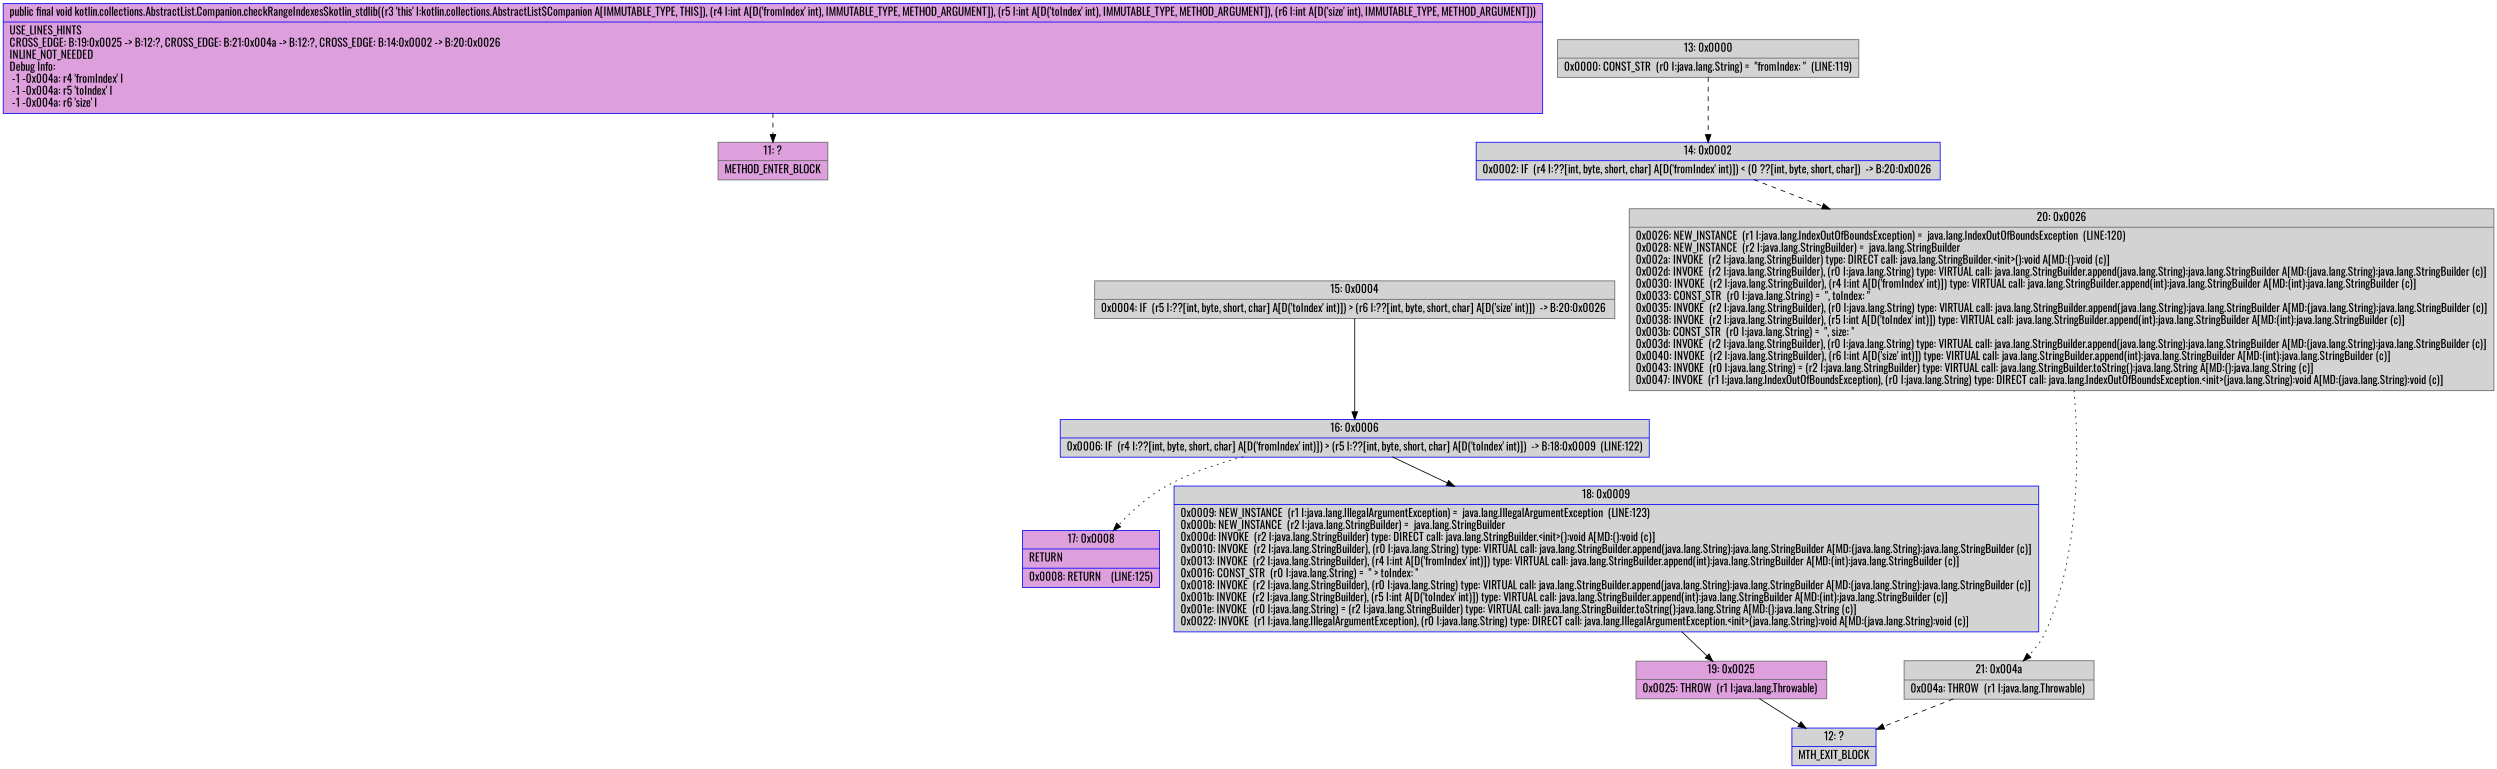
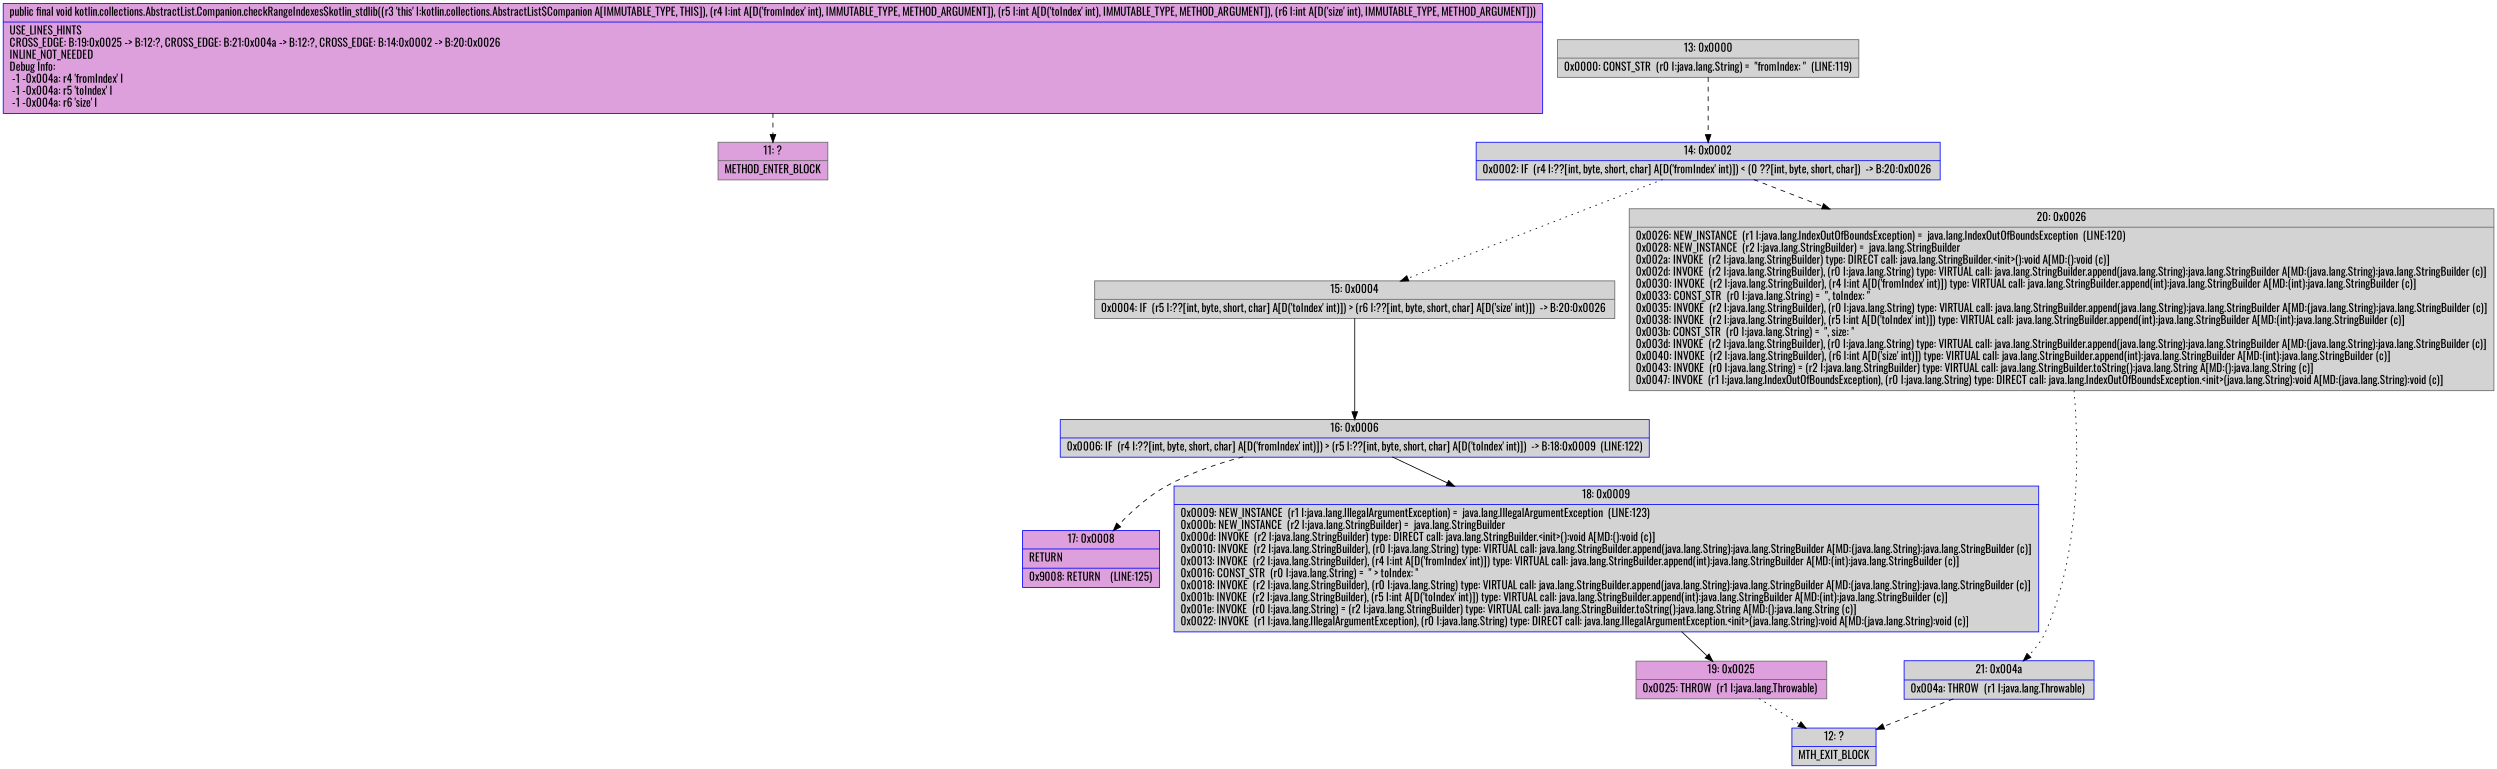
none -> (1535, 229)
(1176, 481) -> (1176, 481)
(1091, 577) -> (1091, 577)
(1999, 680) -> (1999, 680)
(1779, 711) -> (1779, 711)
